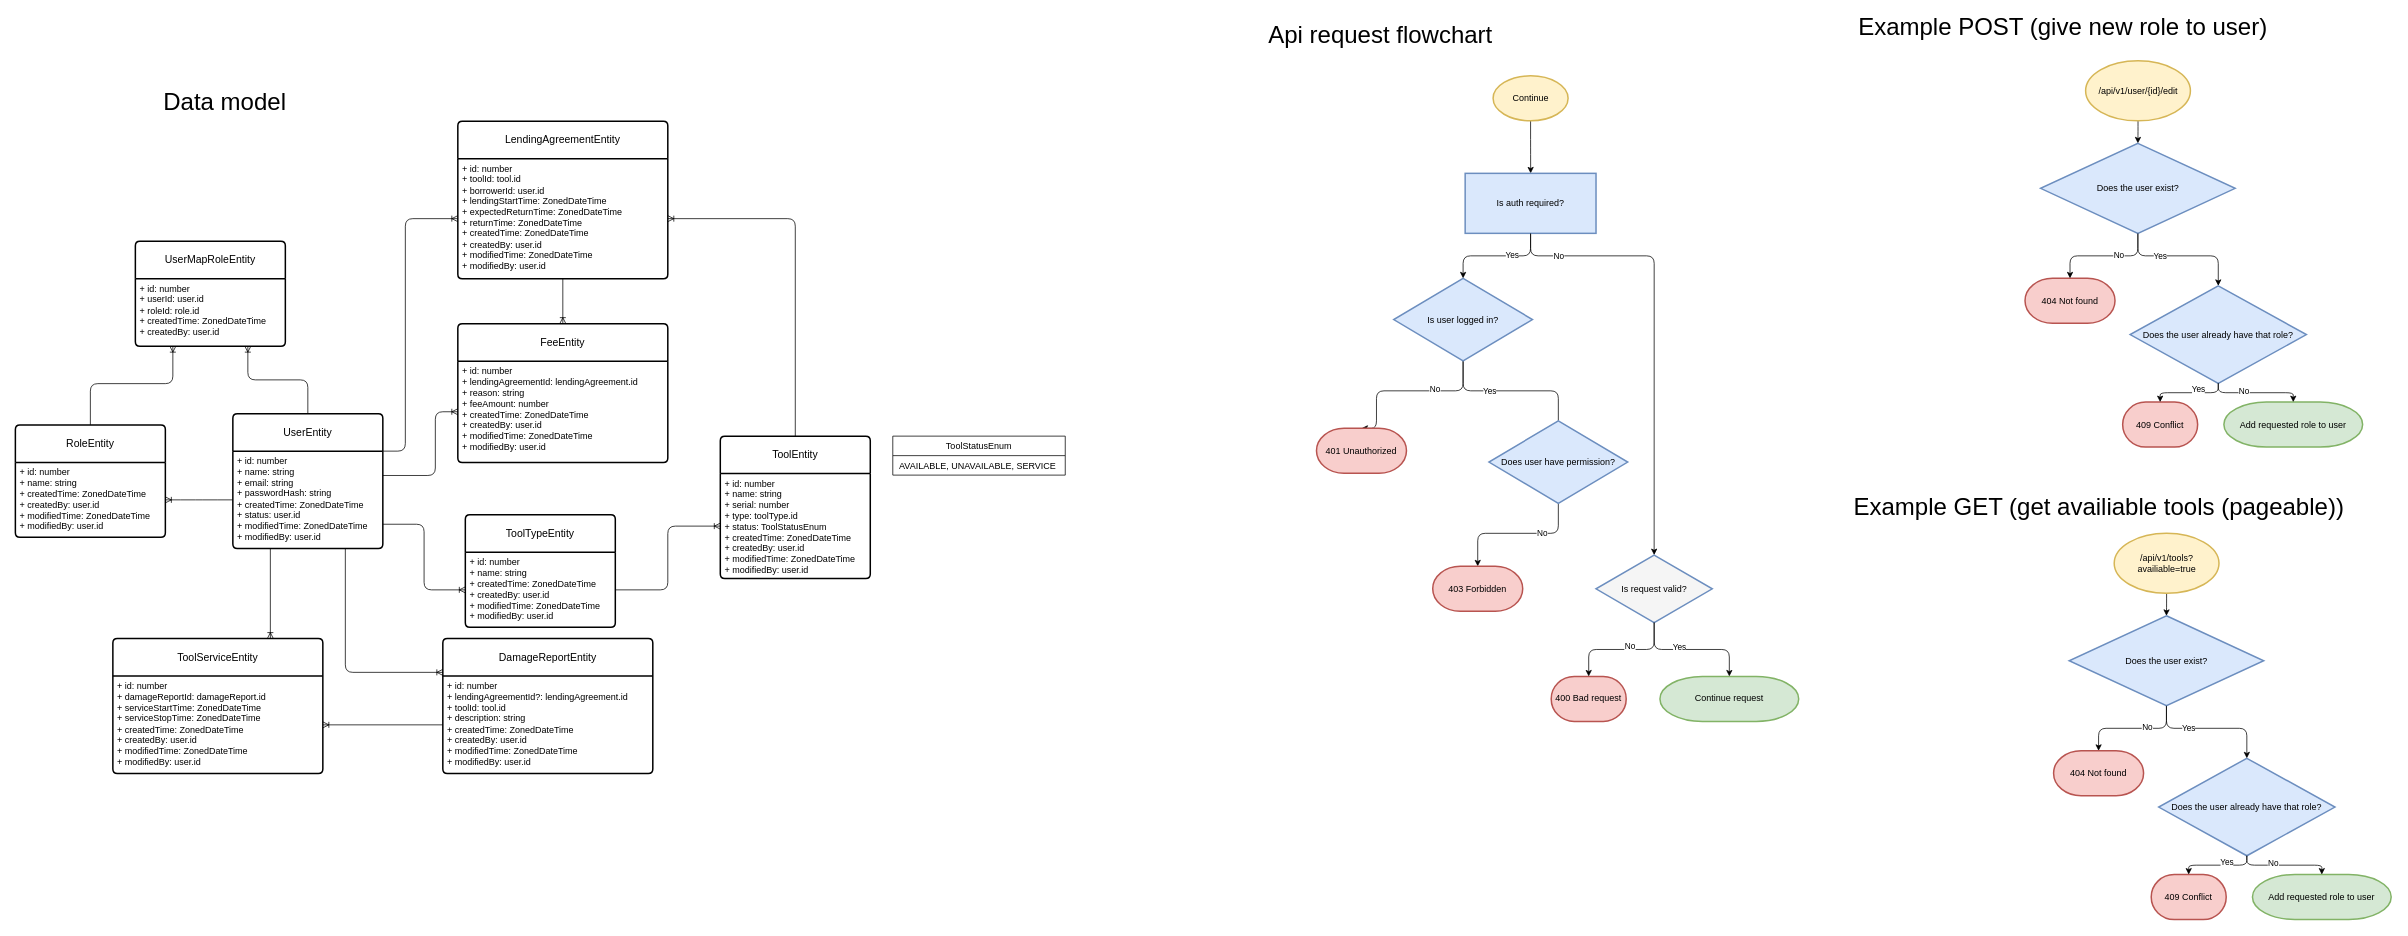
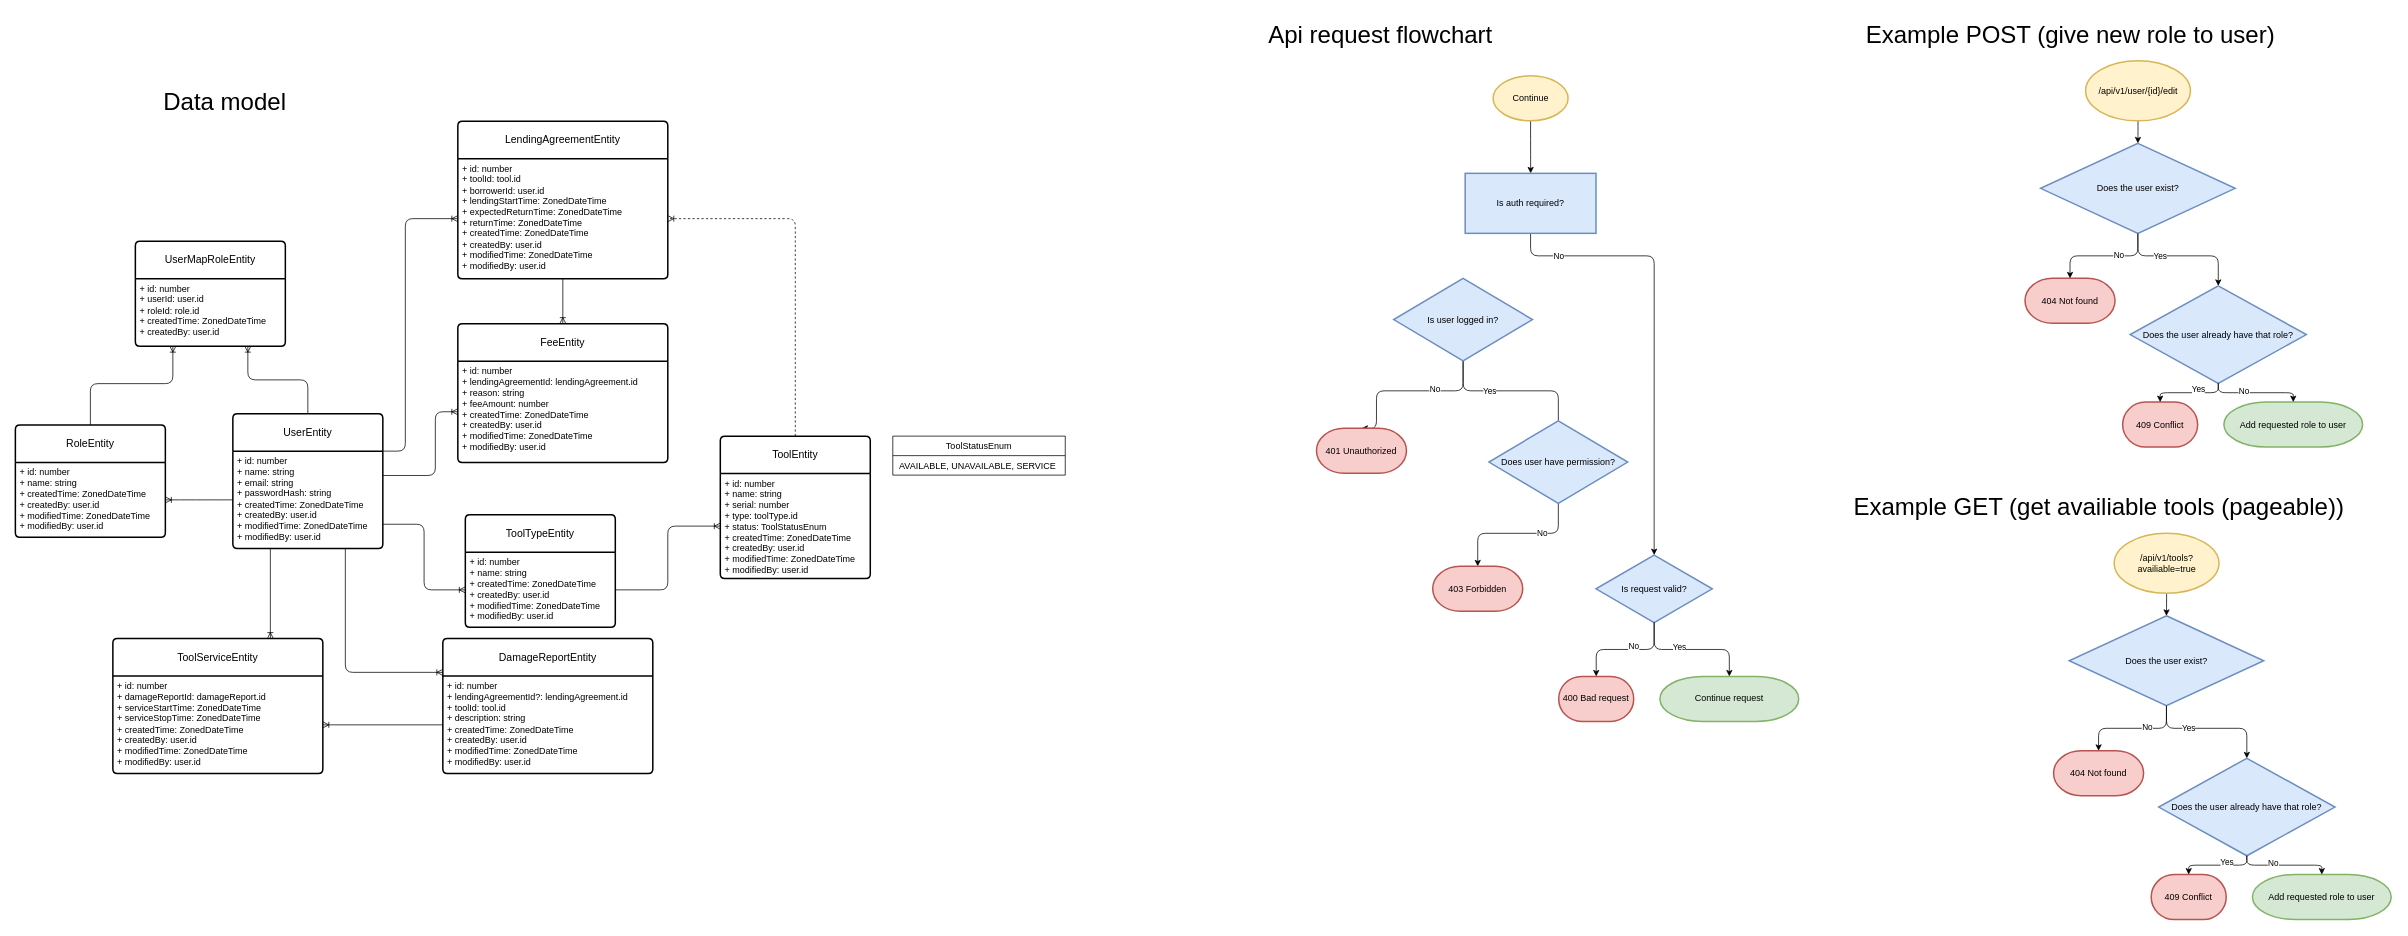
(2063, 27) -> (2070, 35)
(1517, 256) -> none
(795, 266) -> (795, 266)
(303, 500) -> (303, 500)
(1654, 589) -> (1654, 589)
(1589, 699) -> (1596, 699)
